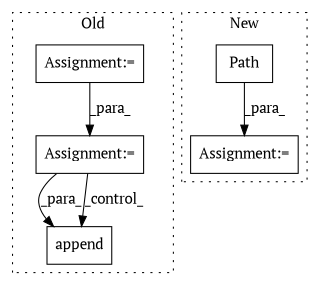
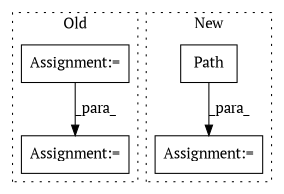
(79, 245) -> none
